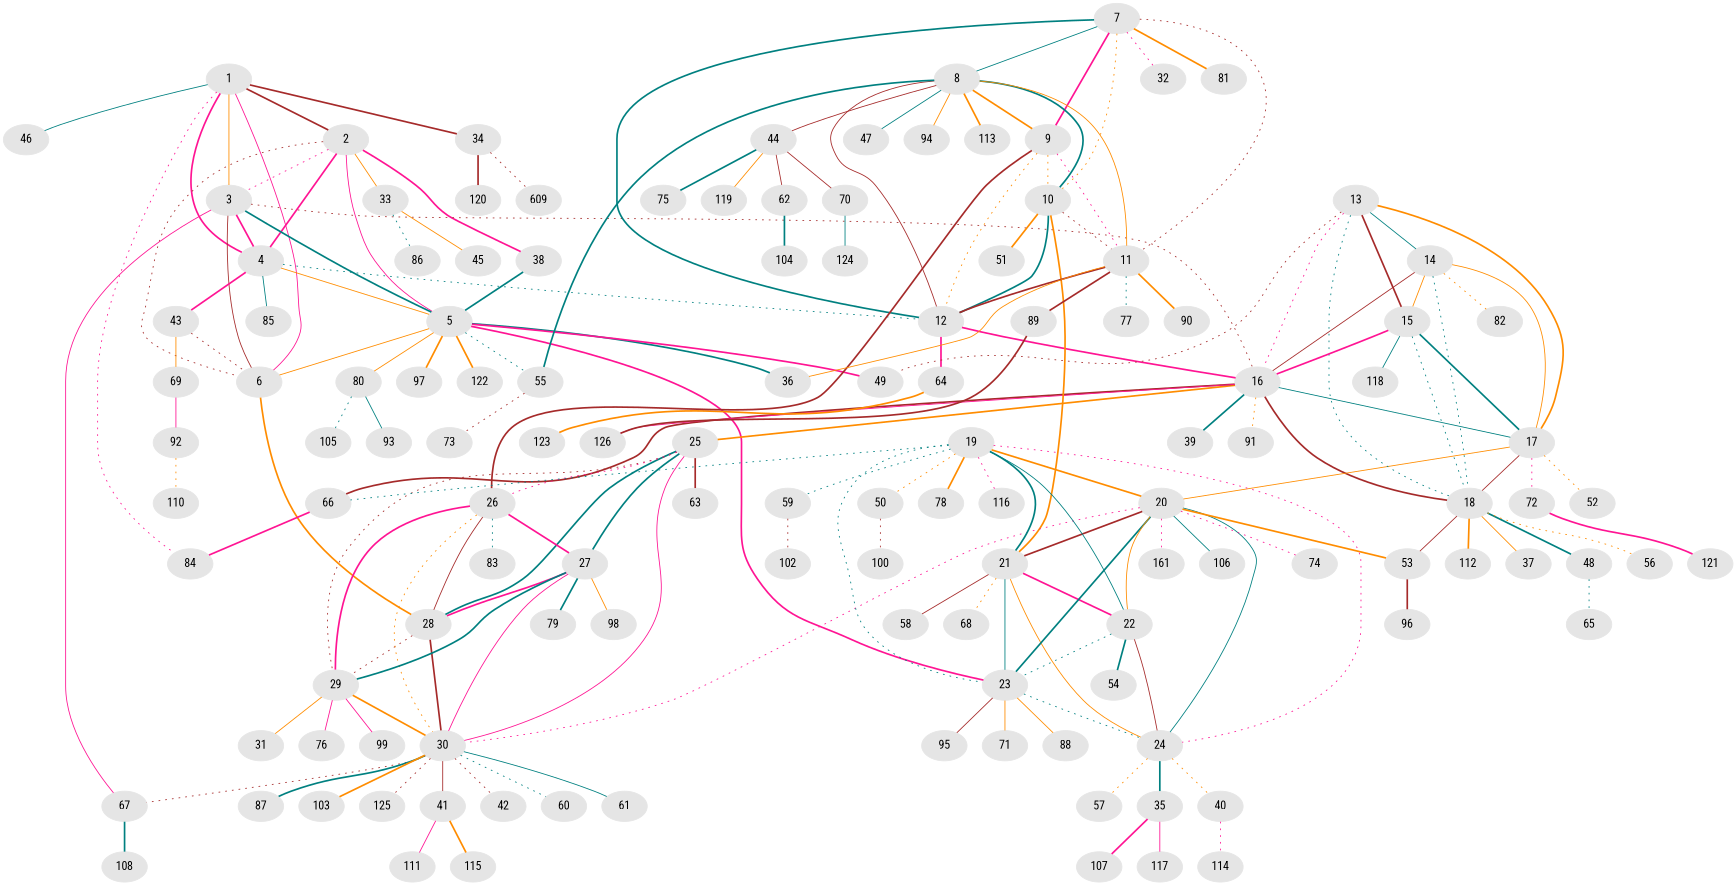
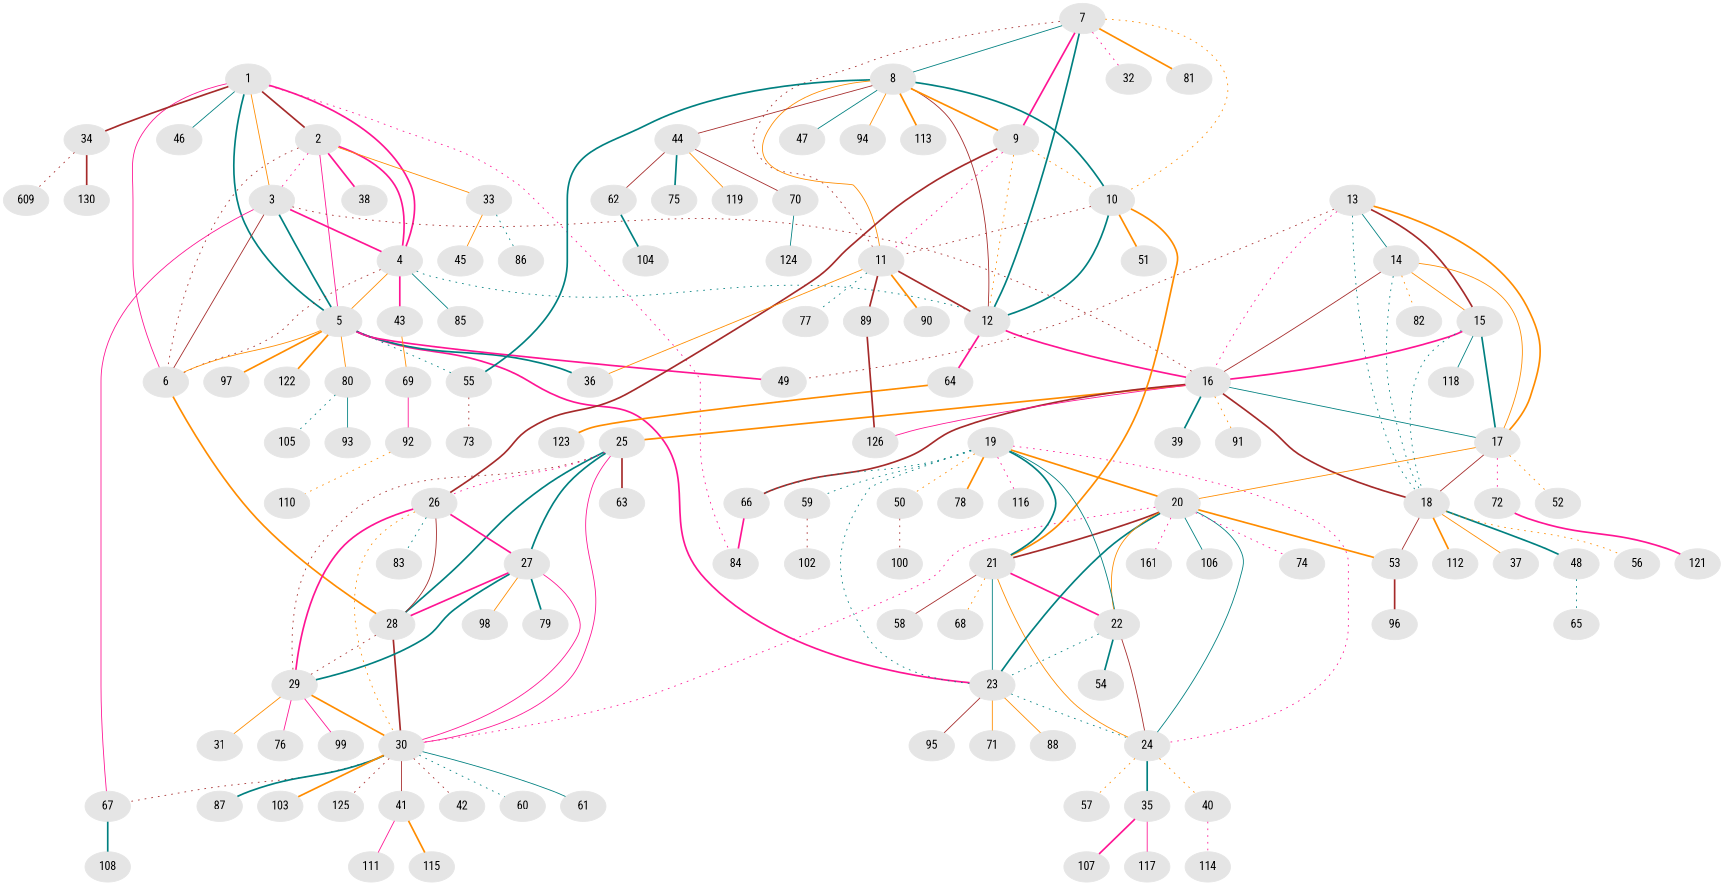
(478, 200) -> (87, 200)
(494, 291) -> (245, 223)
(218, 352) -> (285, 327)
